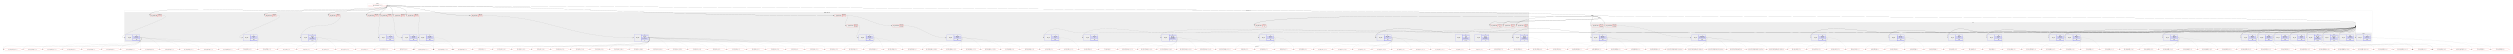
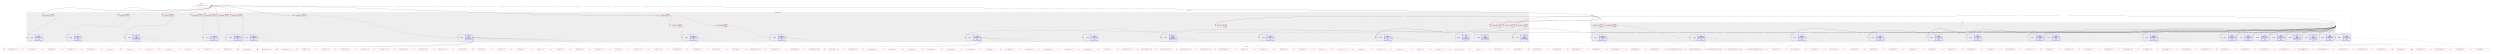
(1716, 49) -> none
